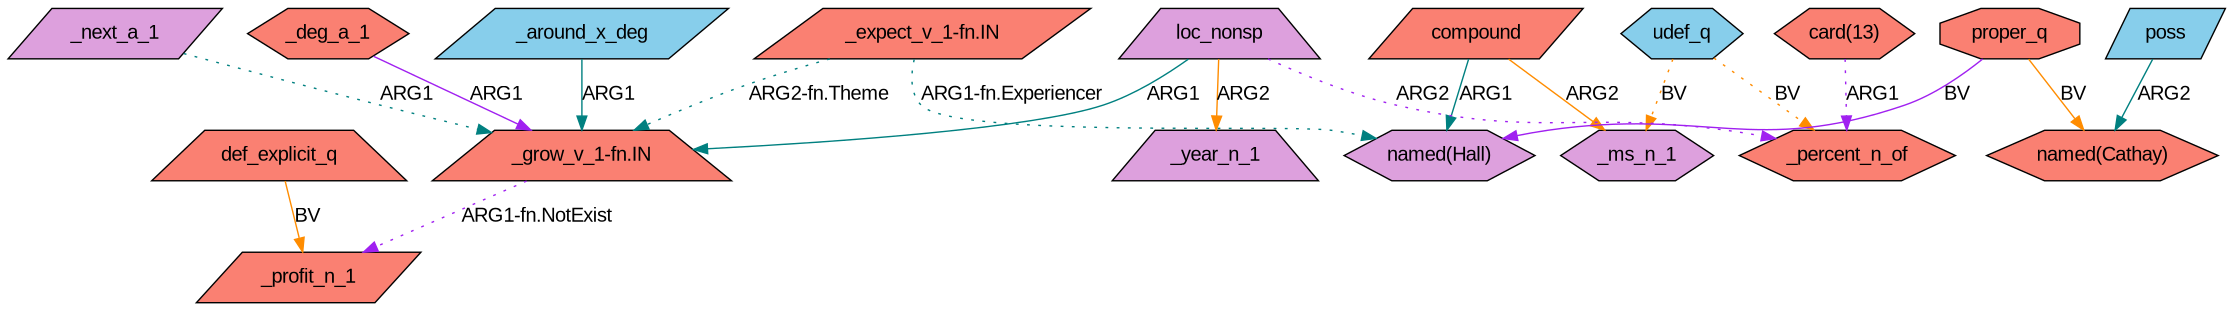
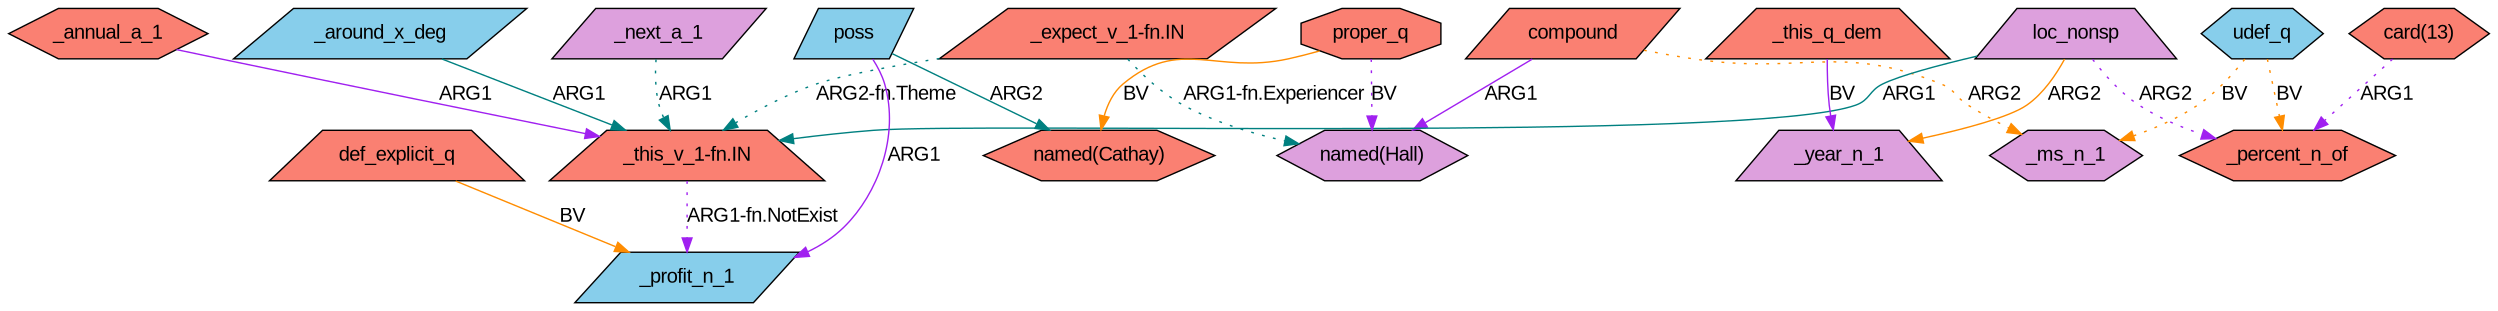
(328, 34) -> (108, 34)
none -> (1828, 34)
(1460, 88) -> (1479, 91)
(1551, 90) -> (1844, 62)
(1769, 130) -> (1372, 88)
(582, 156) -> (687, 156)
none -> (880, 169)
(309, 277) -> (687, 277)
